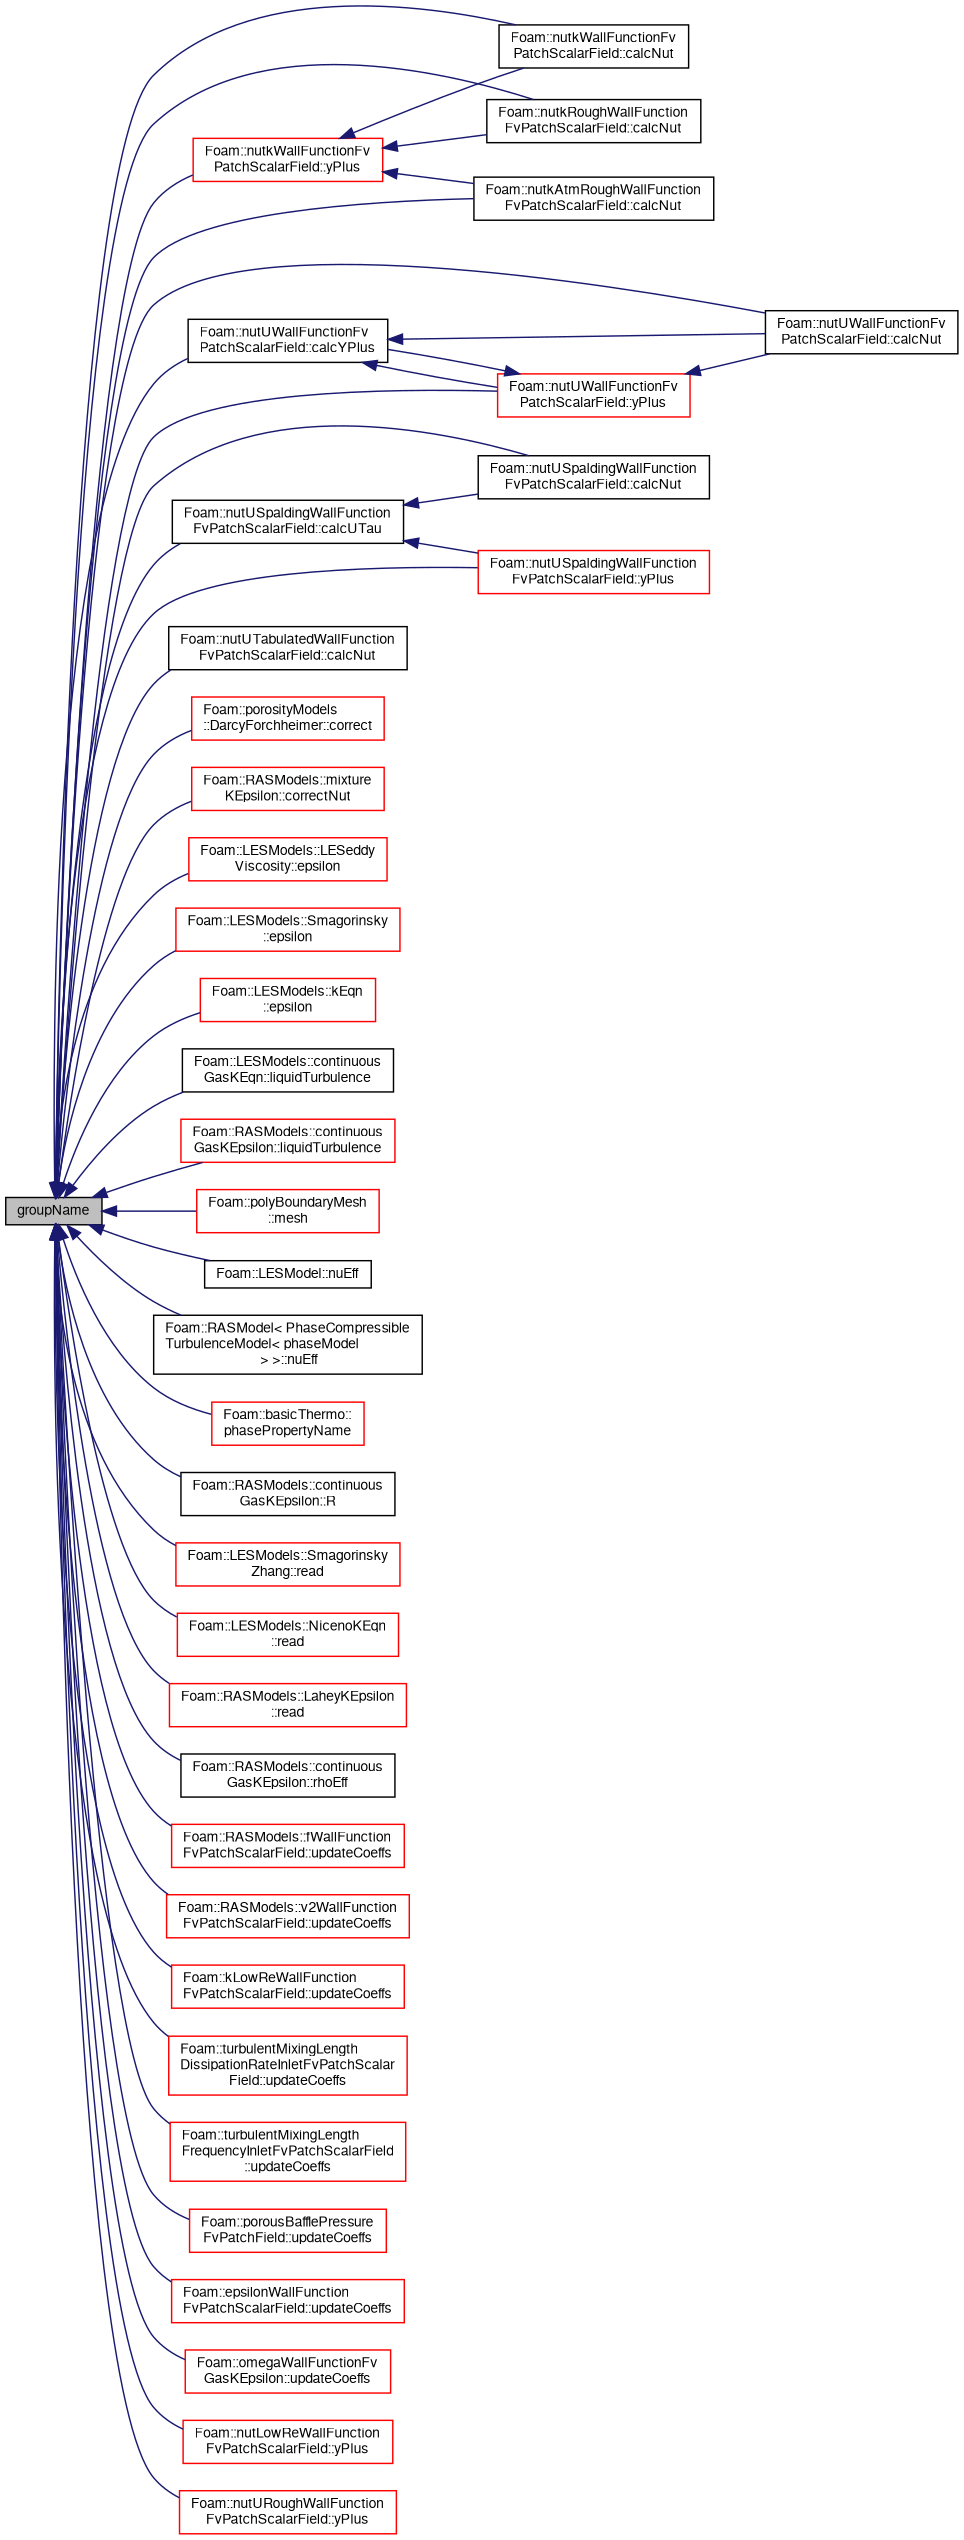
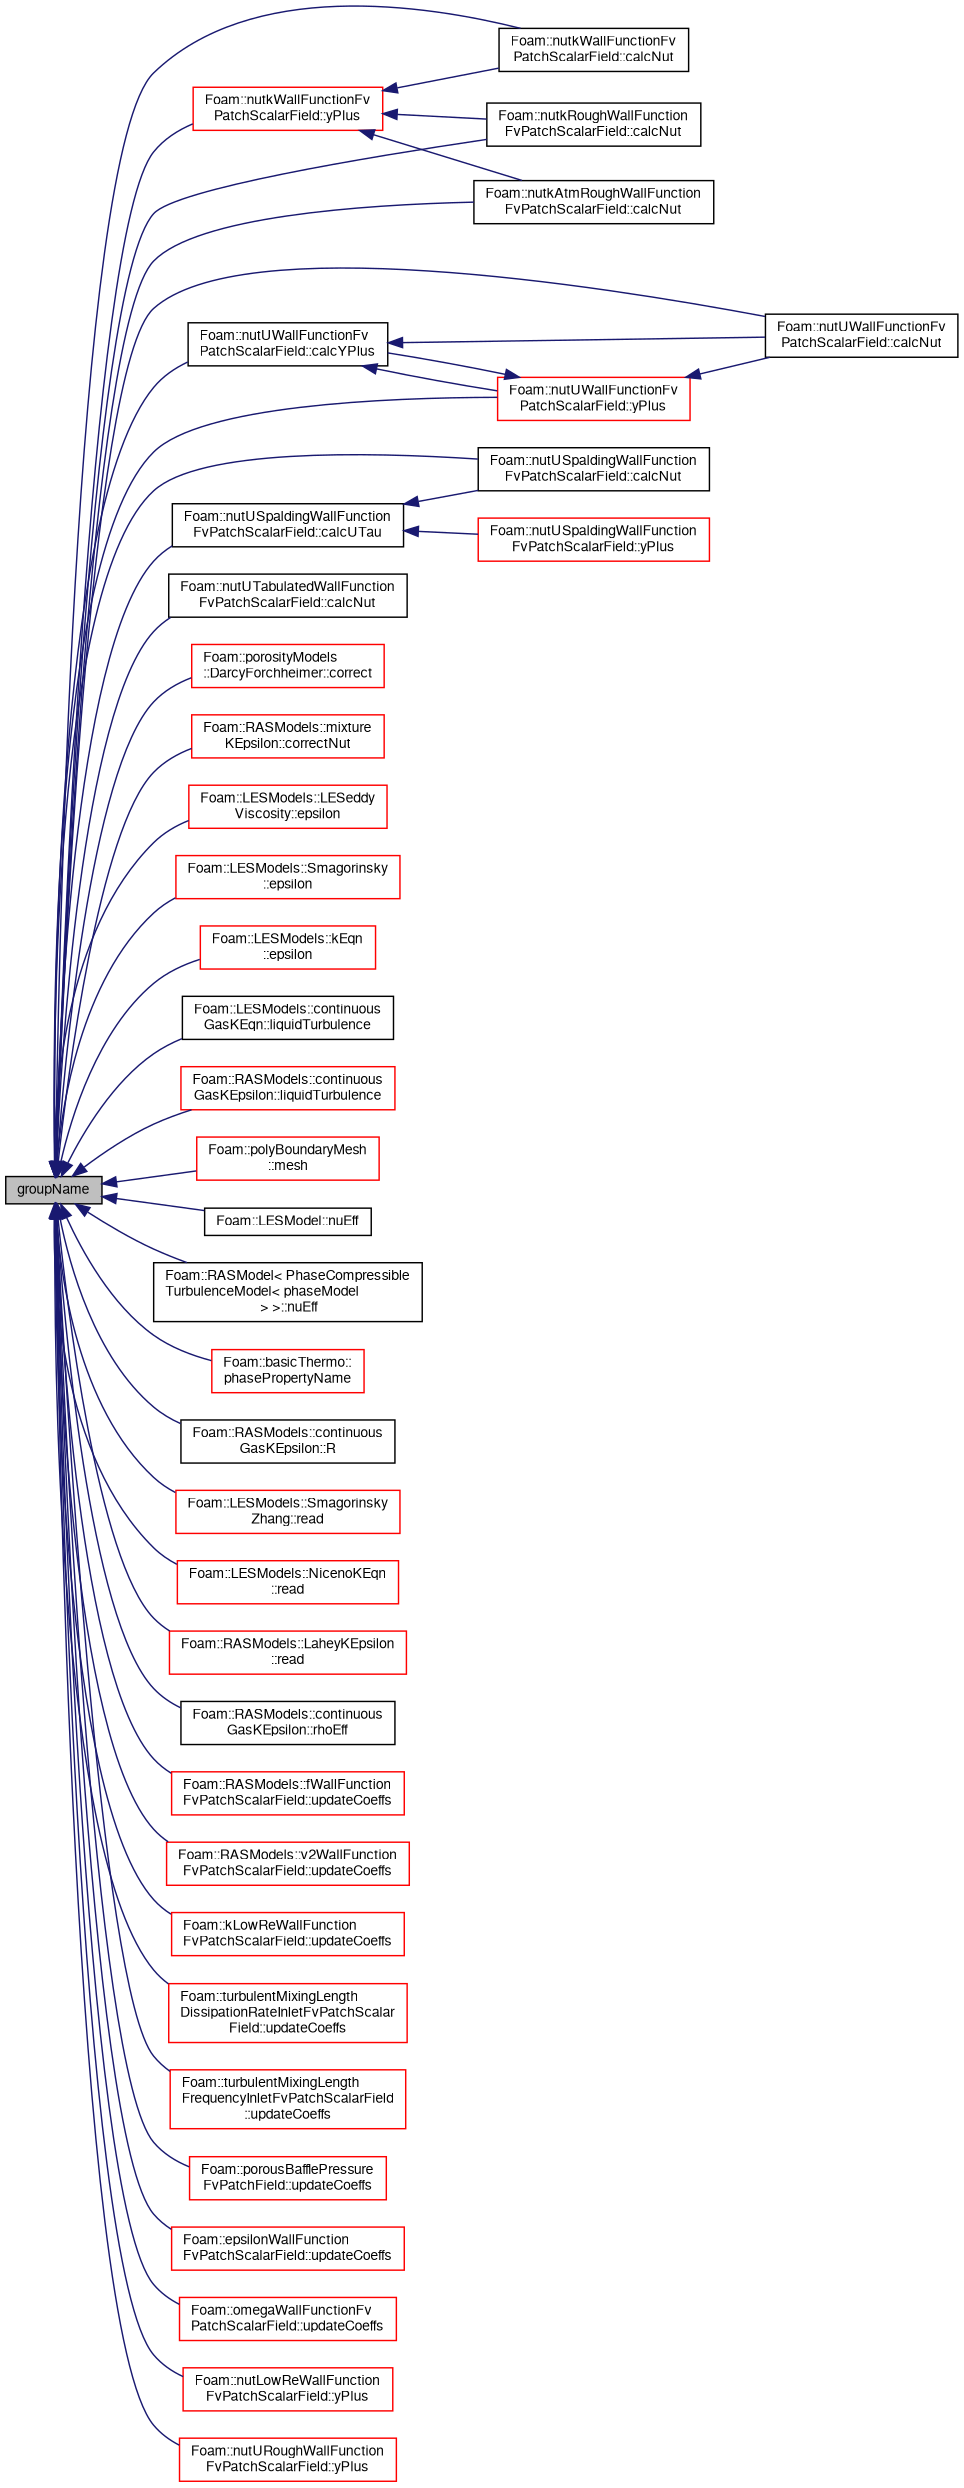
(116, 684) -> none
(288, 2371) -> (288, 2319)
